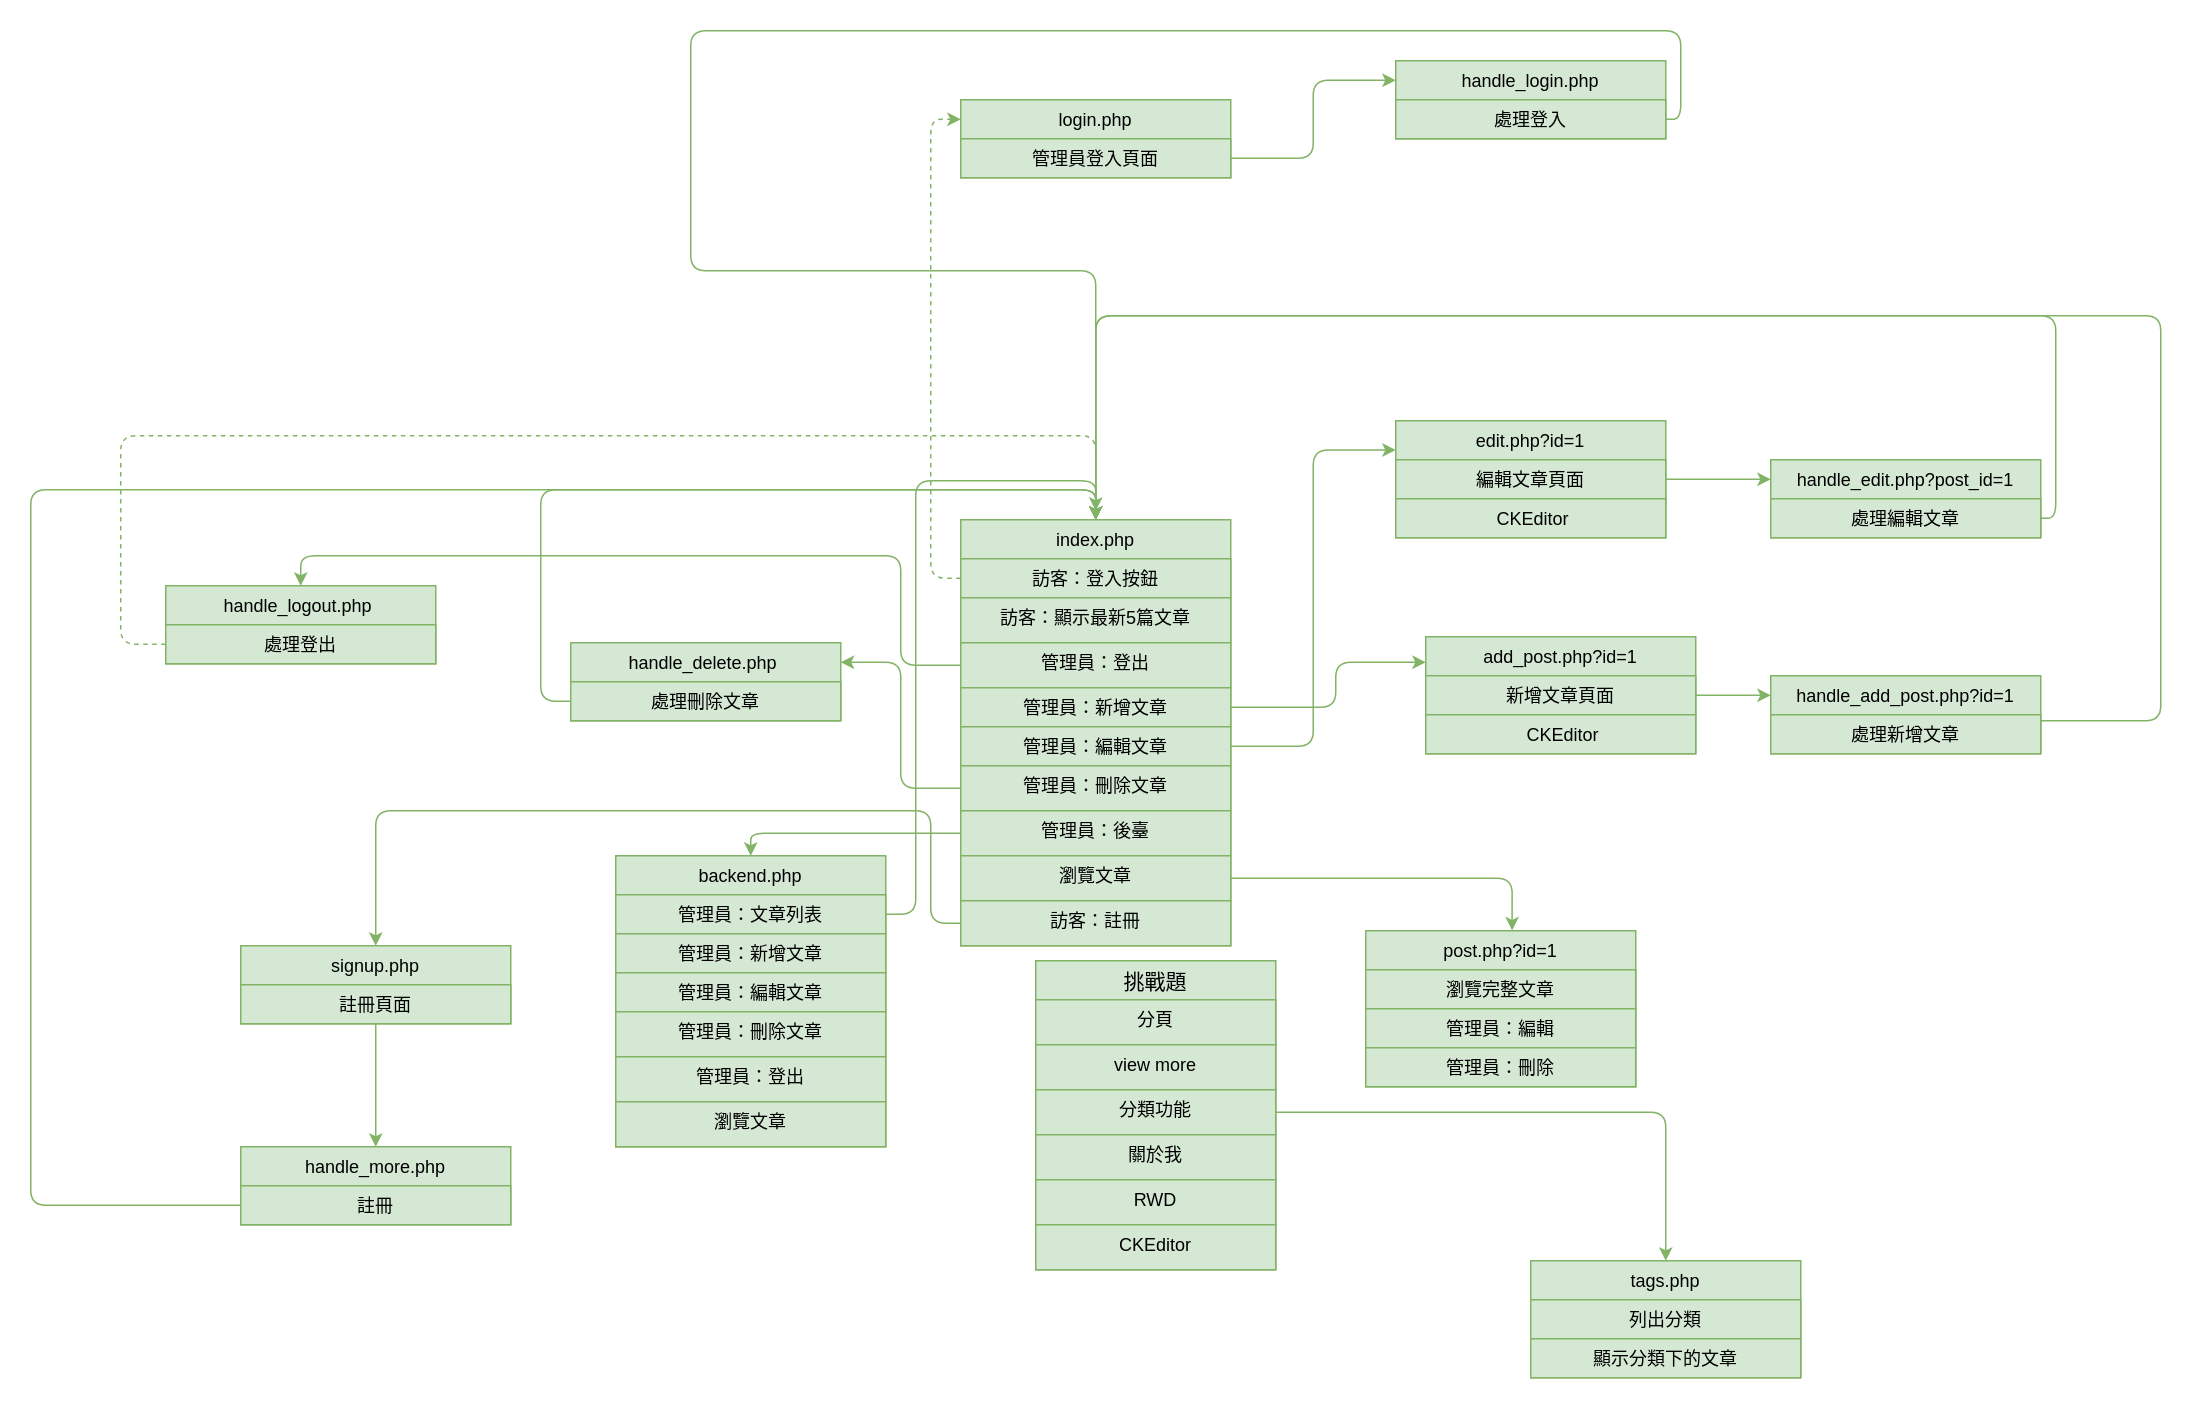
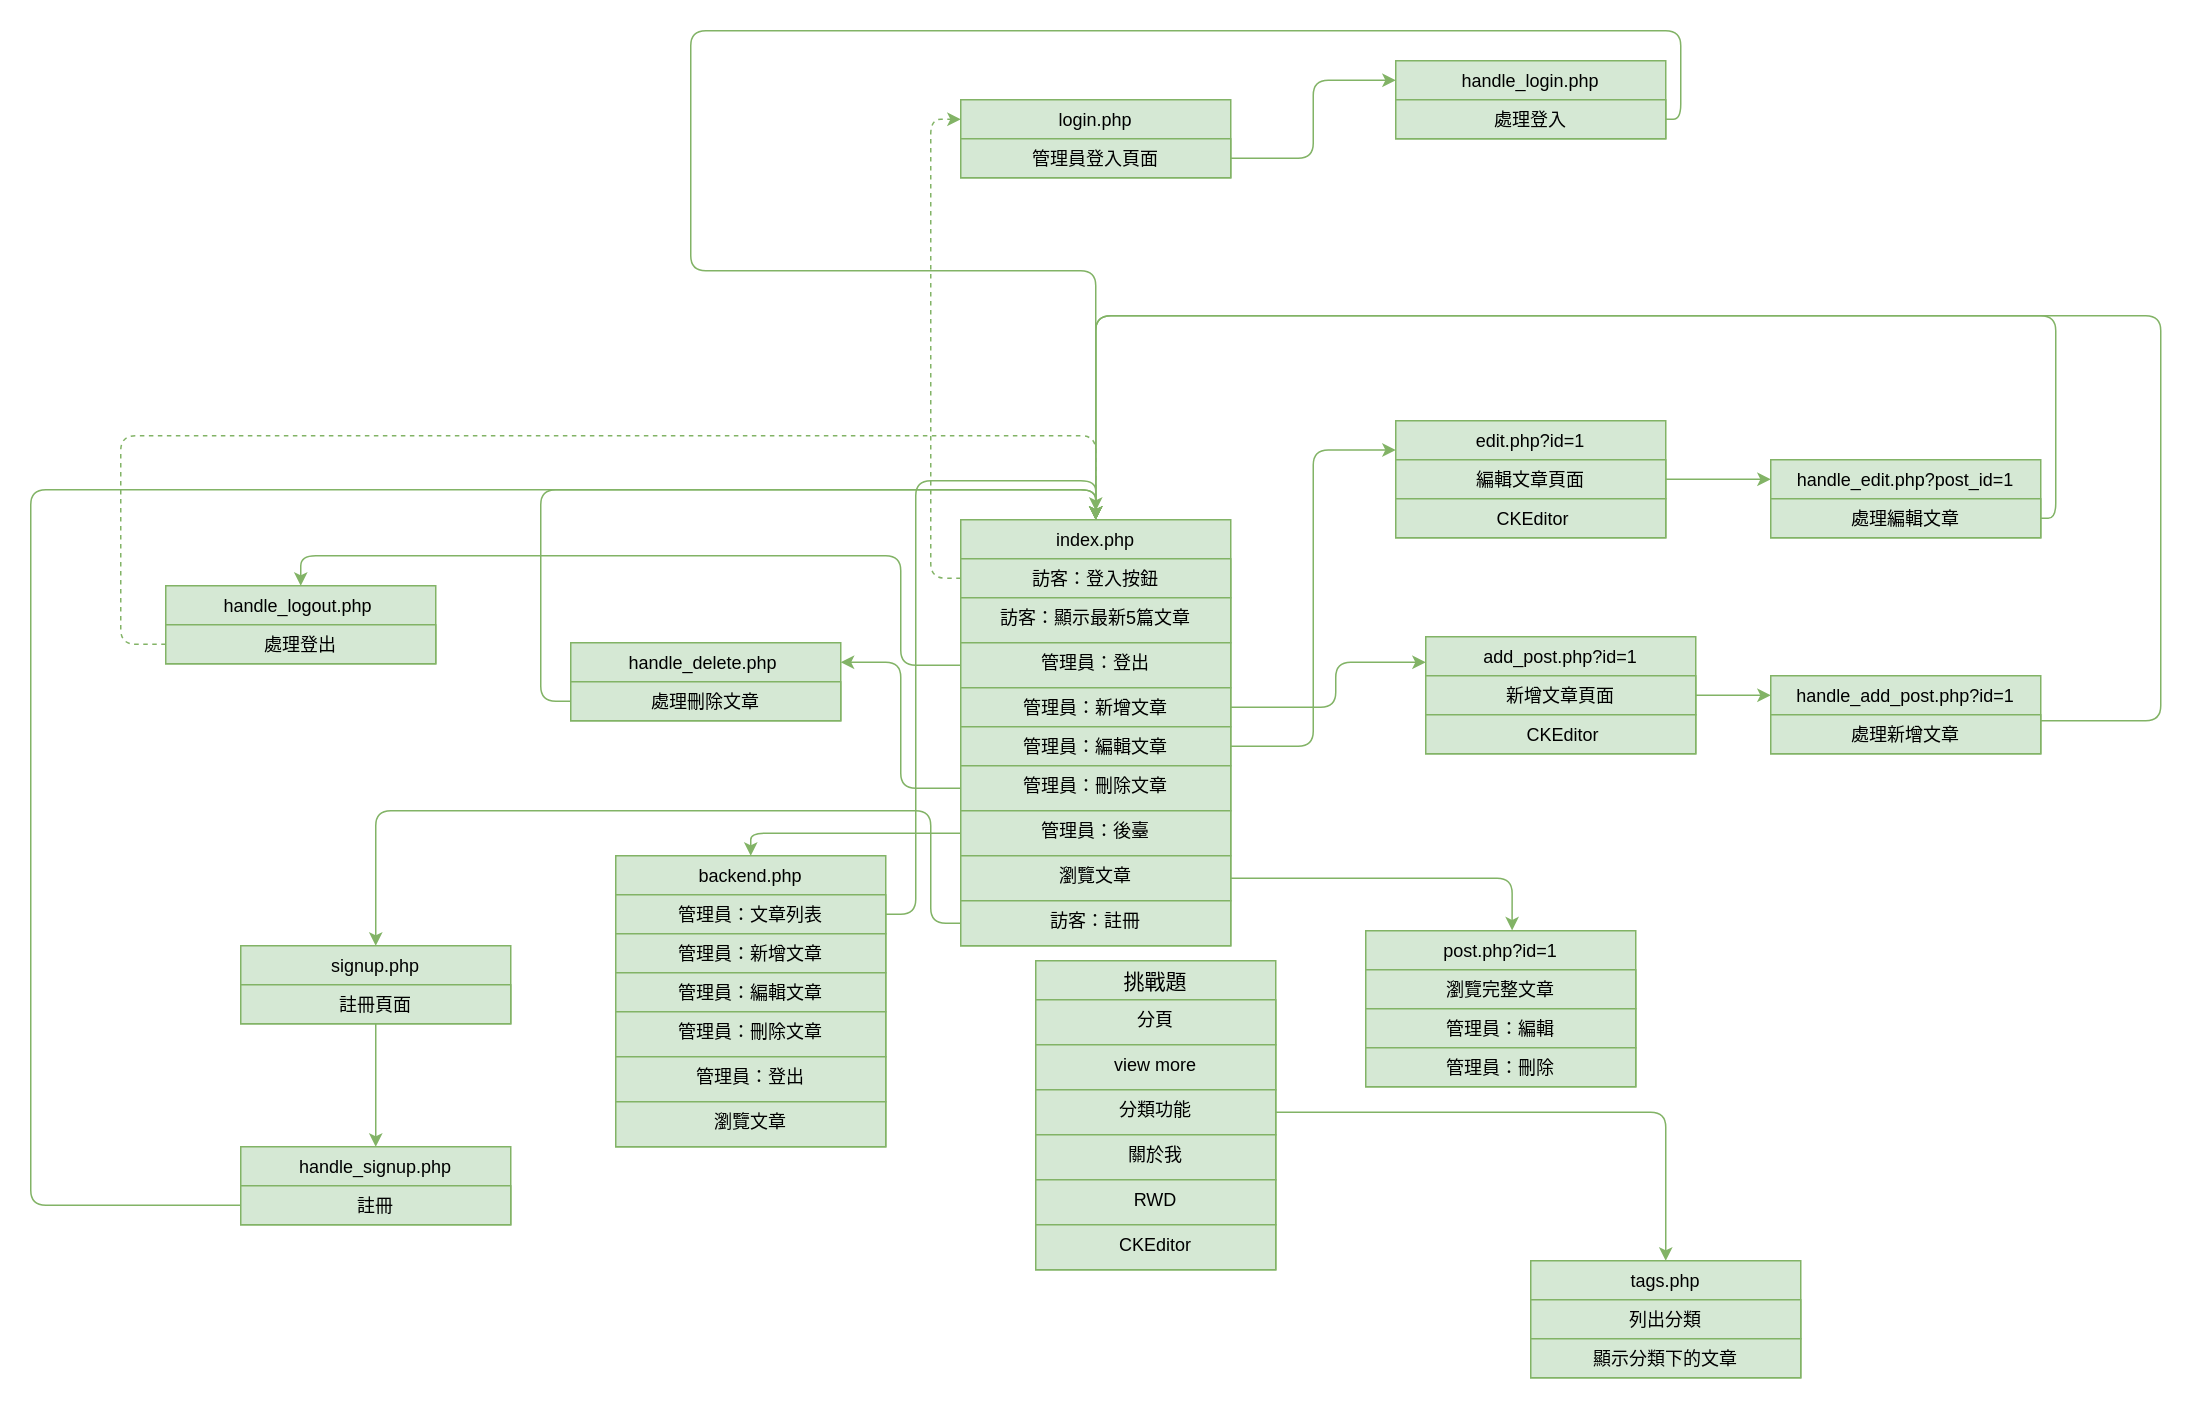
(375, 1167) -> (375, 1167)
